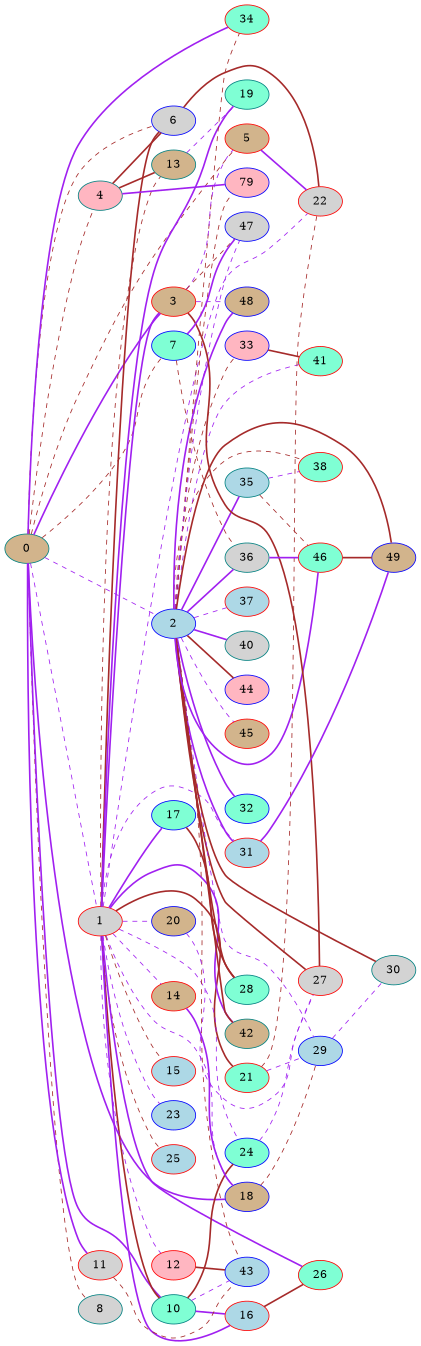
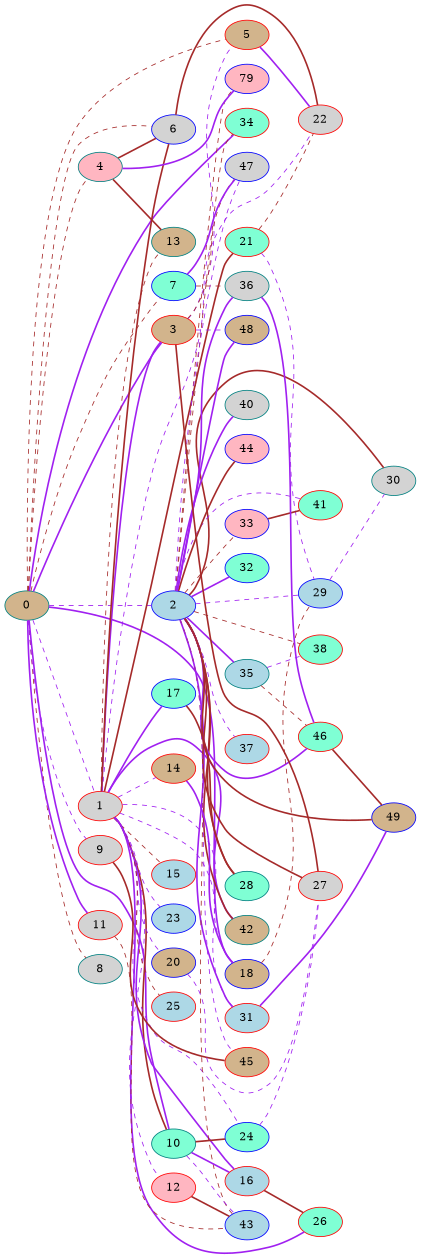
(247, 95) -> none
none -> (100, 850)
